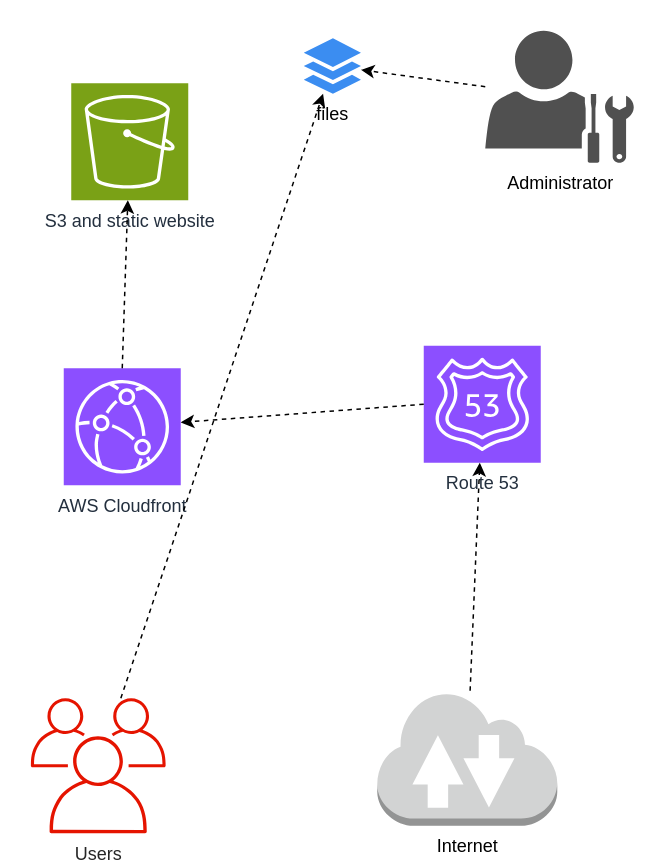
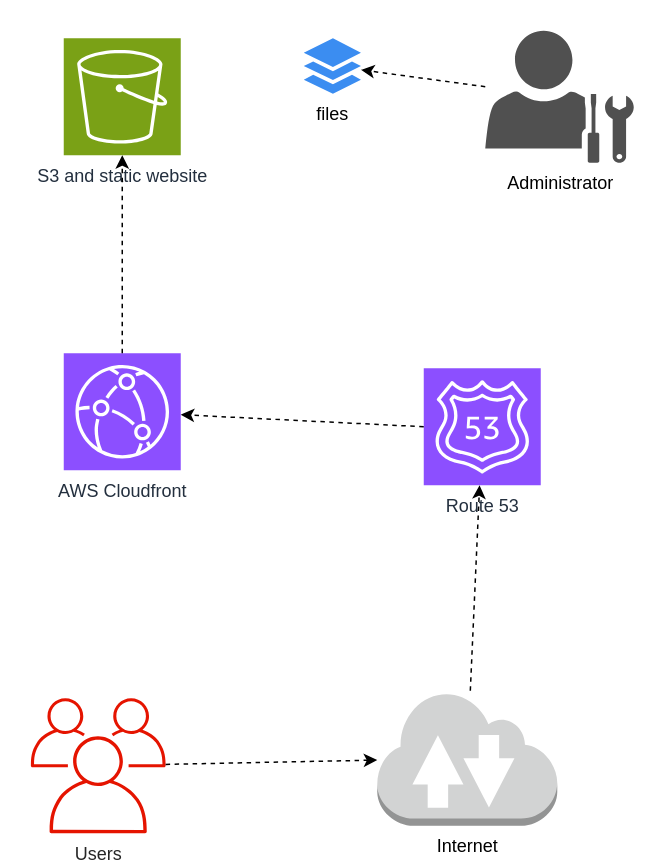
(130, 142) -> (122, 97)
(220, 402) -> (267, 762)
(482, 404) -> (482, 427)
(122, 427) -> (122, 412)
